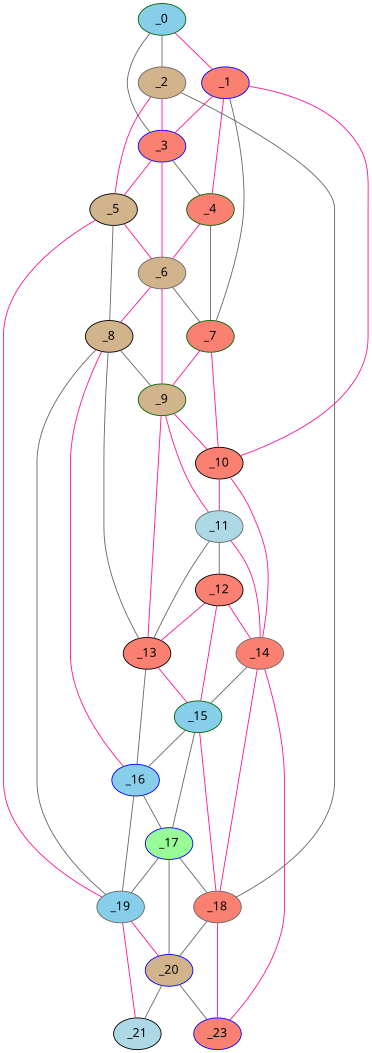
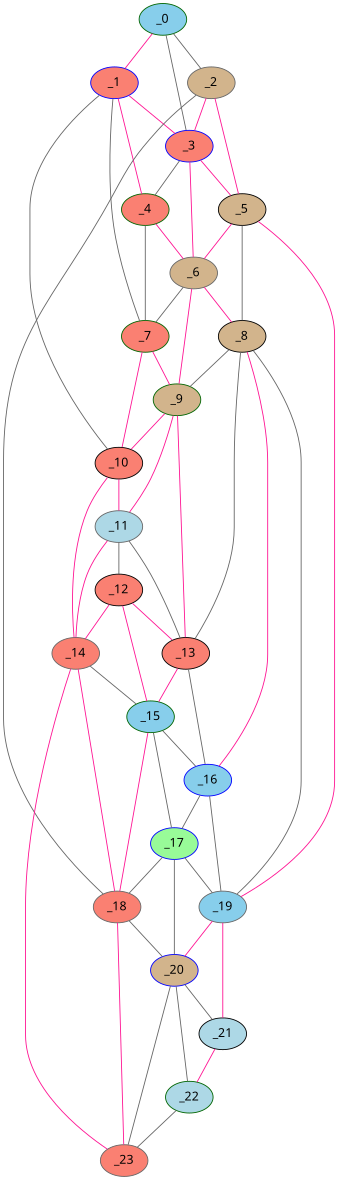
(368, 269) -> (30, 270)
(217, 1034) -> (124, 1161)
none -> (189, 1097)
